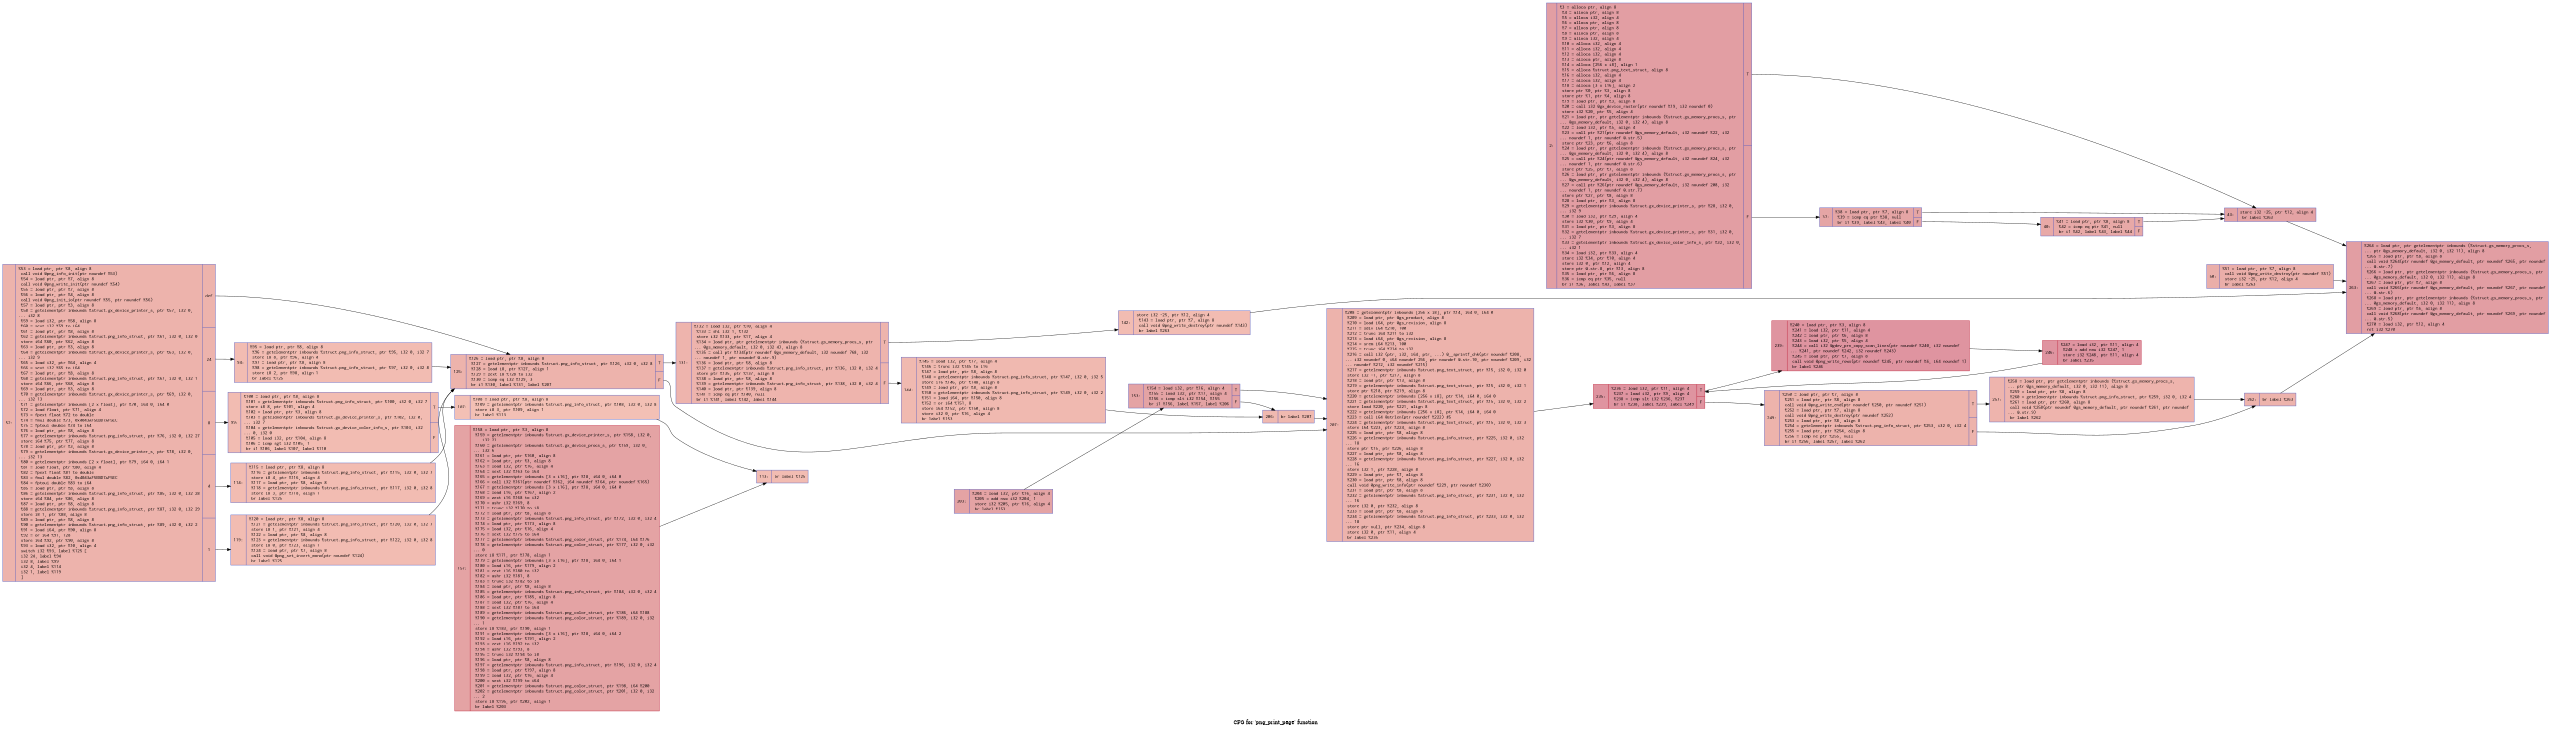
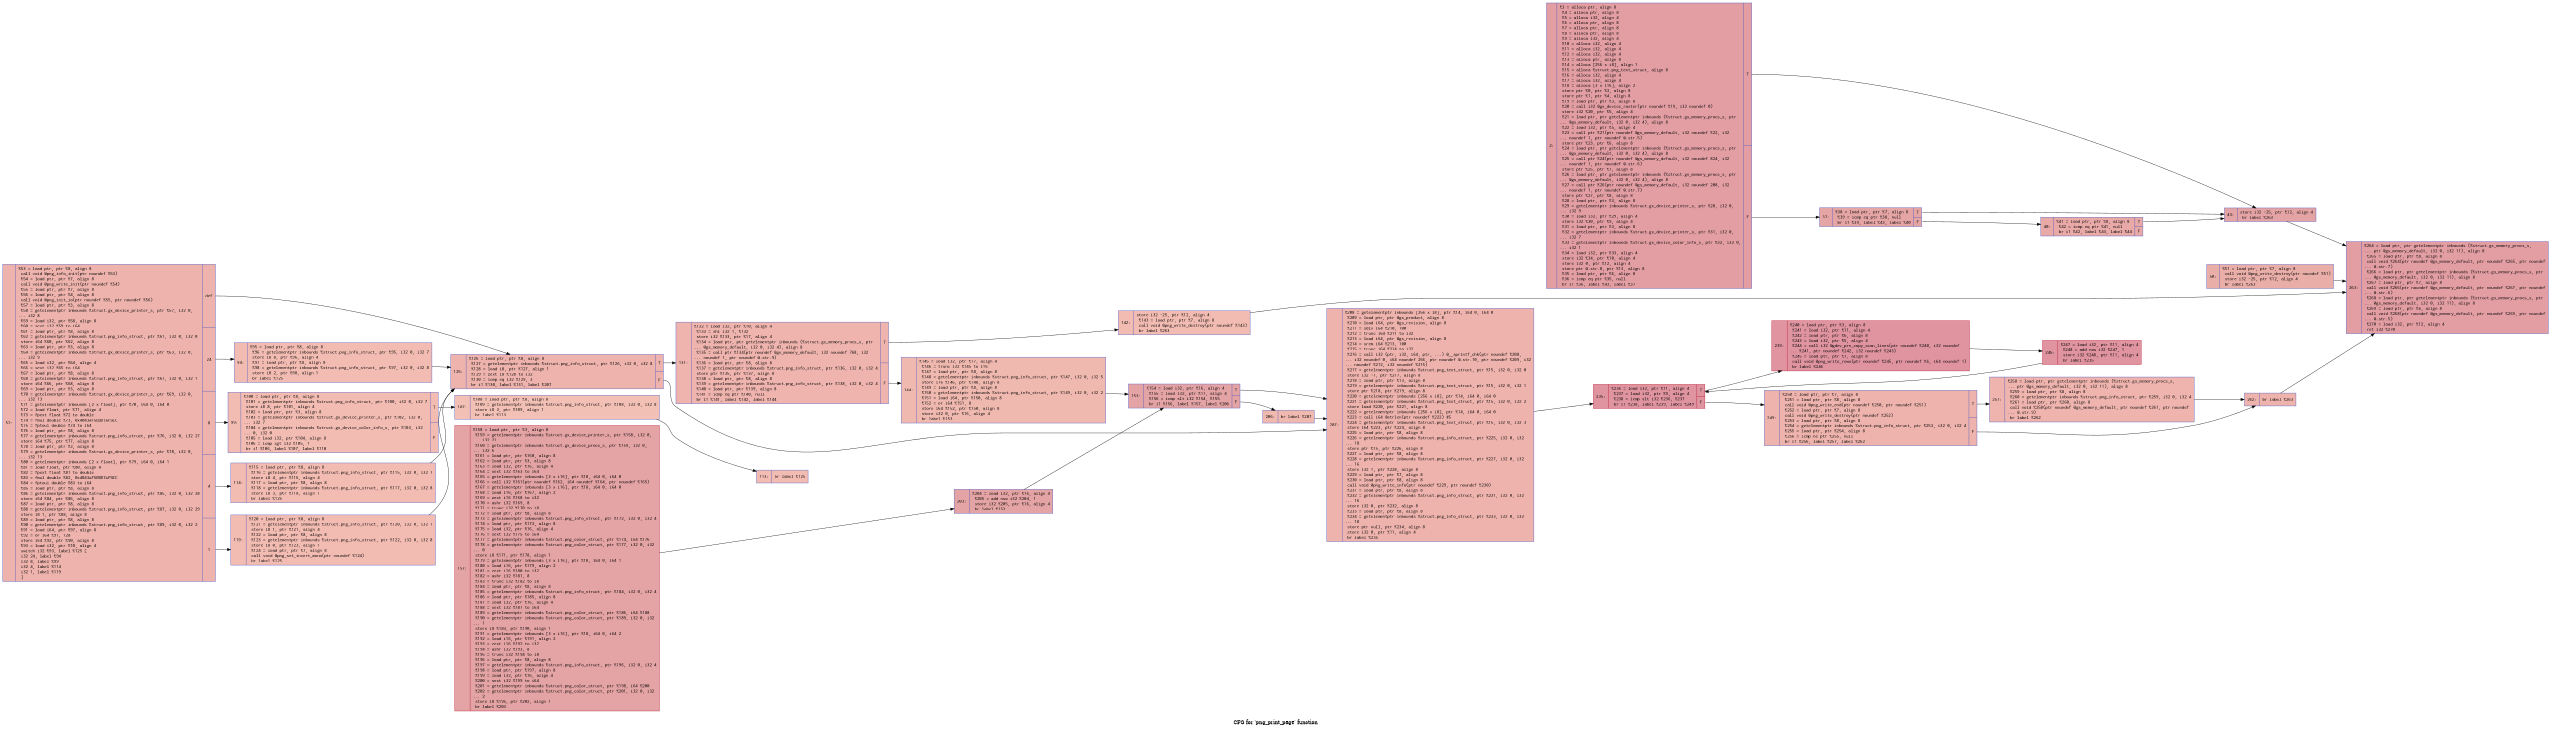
(1182, 416) -> (1115, 394)
(711, 505) -> (805, 531)
(57, 530) -> (57, 530)
